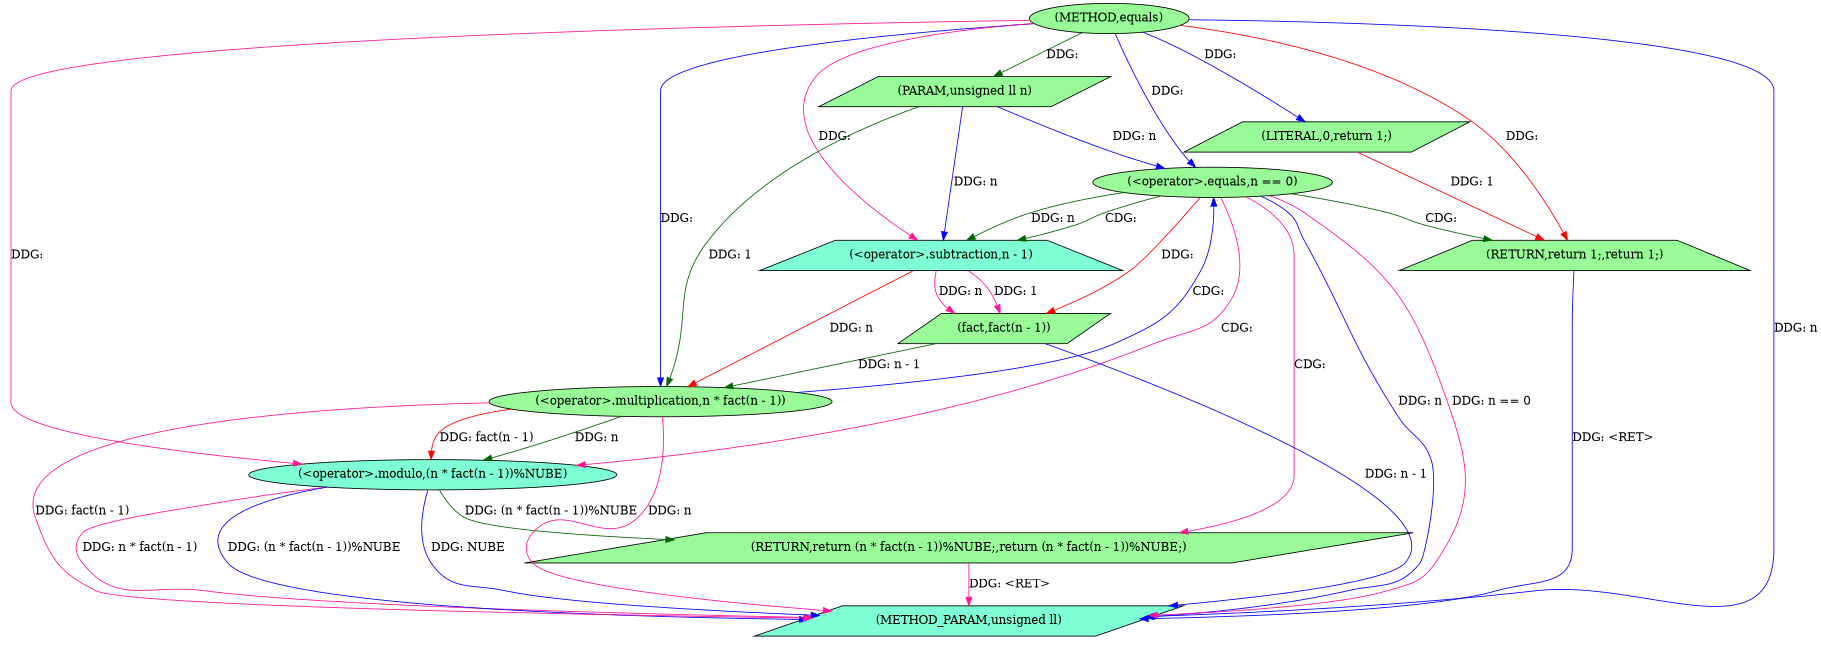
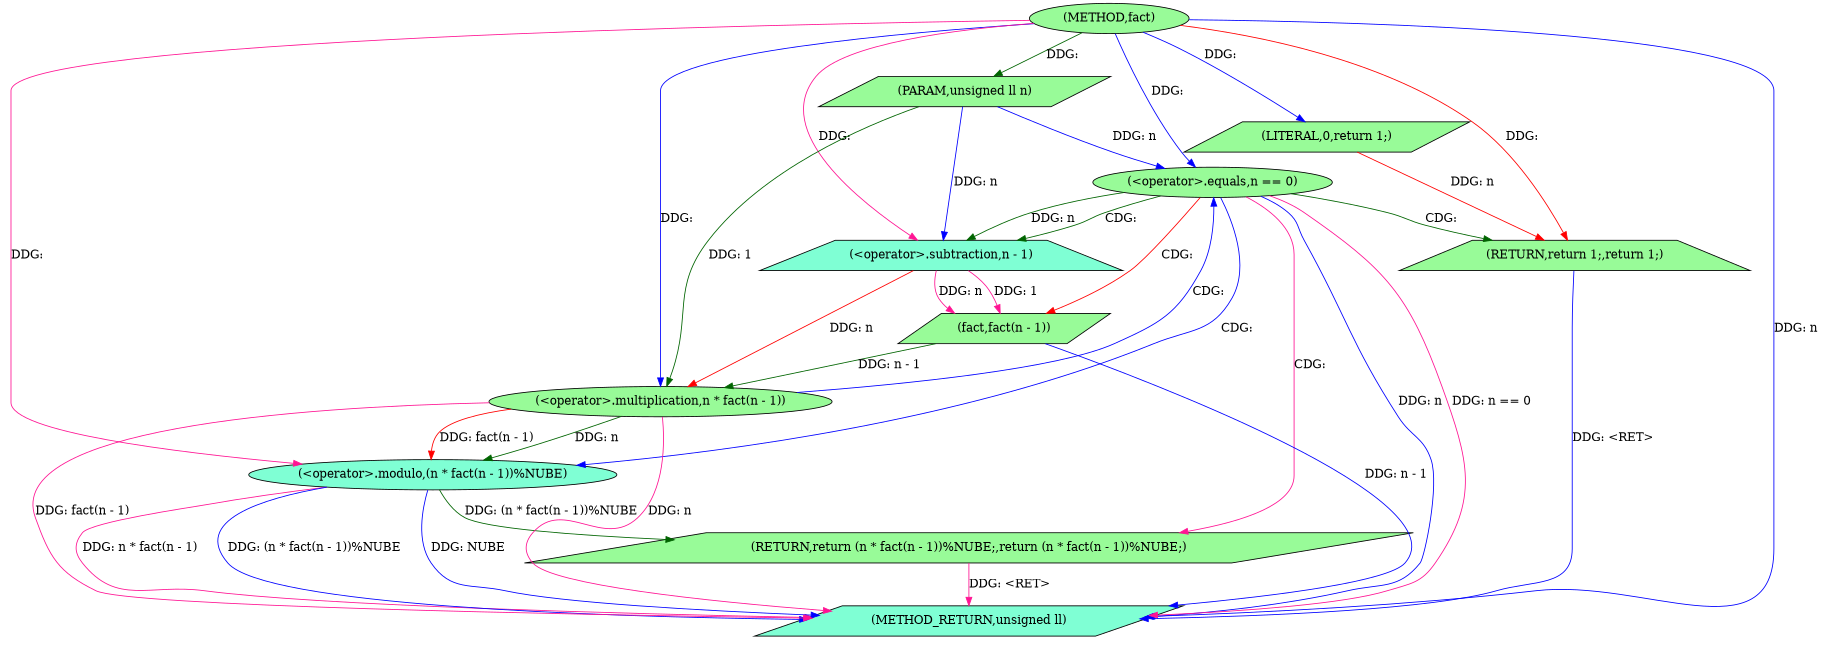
(1109, 18) -> (1109, 18)
(1472, 182) -> (1472, 182)
(1179, 255) -> (1179, 255)
(971, 402) -> (971, 402)
(969, 621) -> (969, 621)
